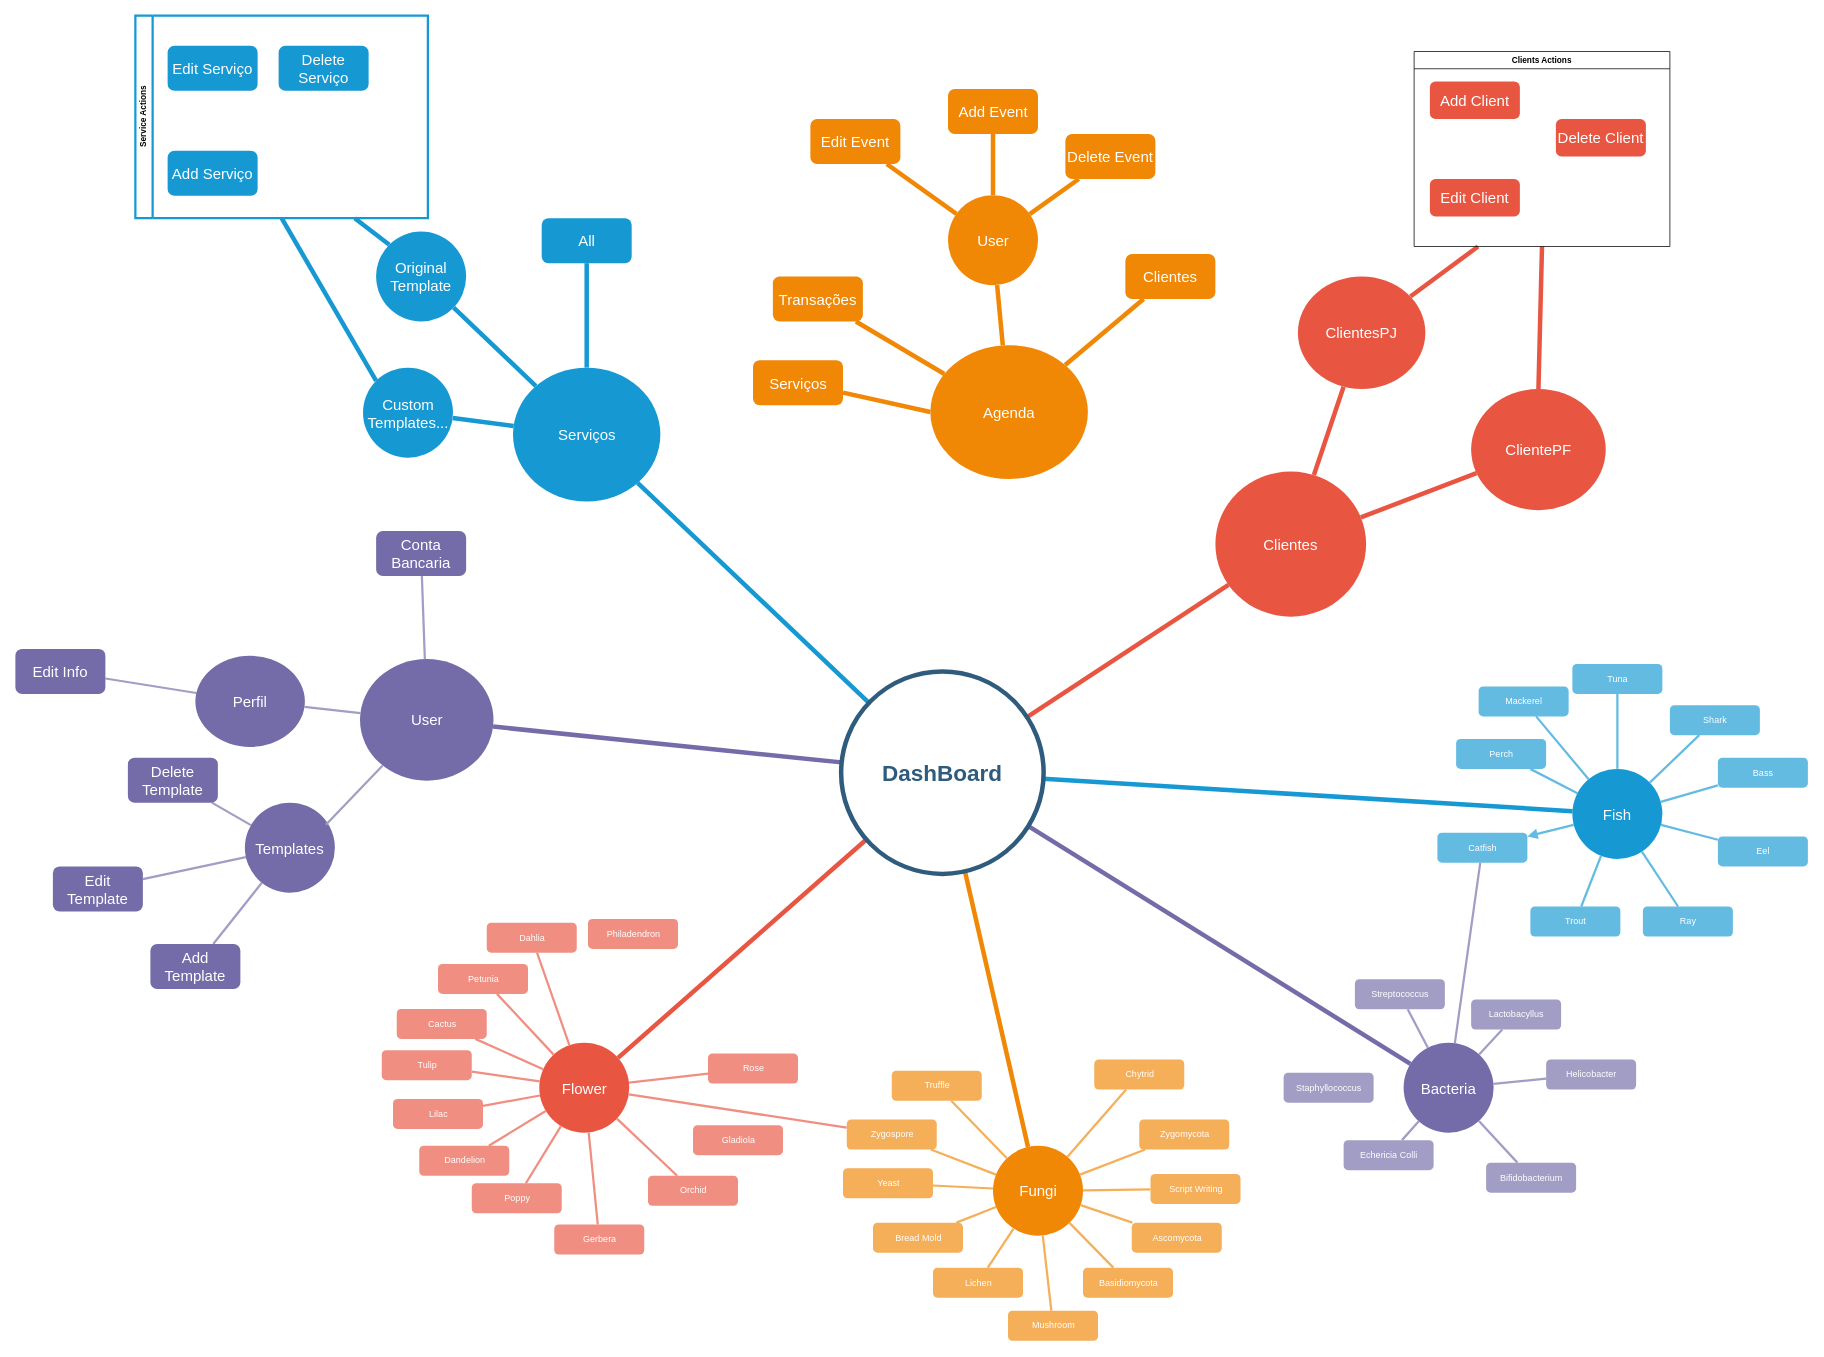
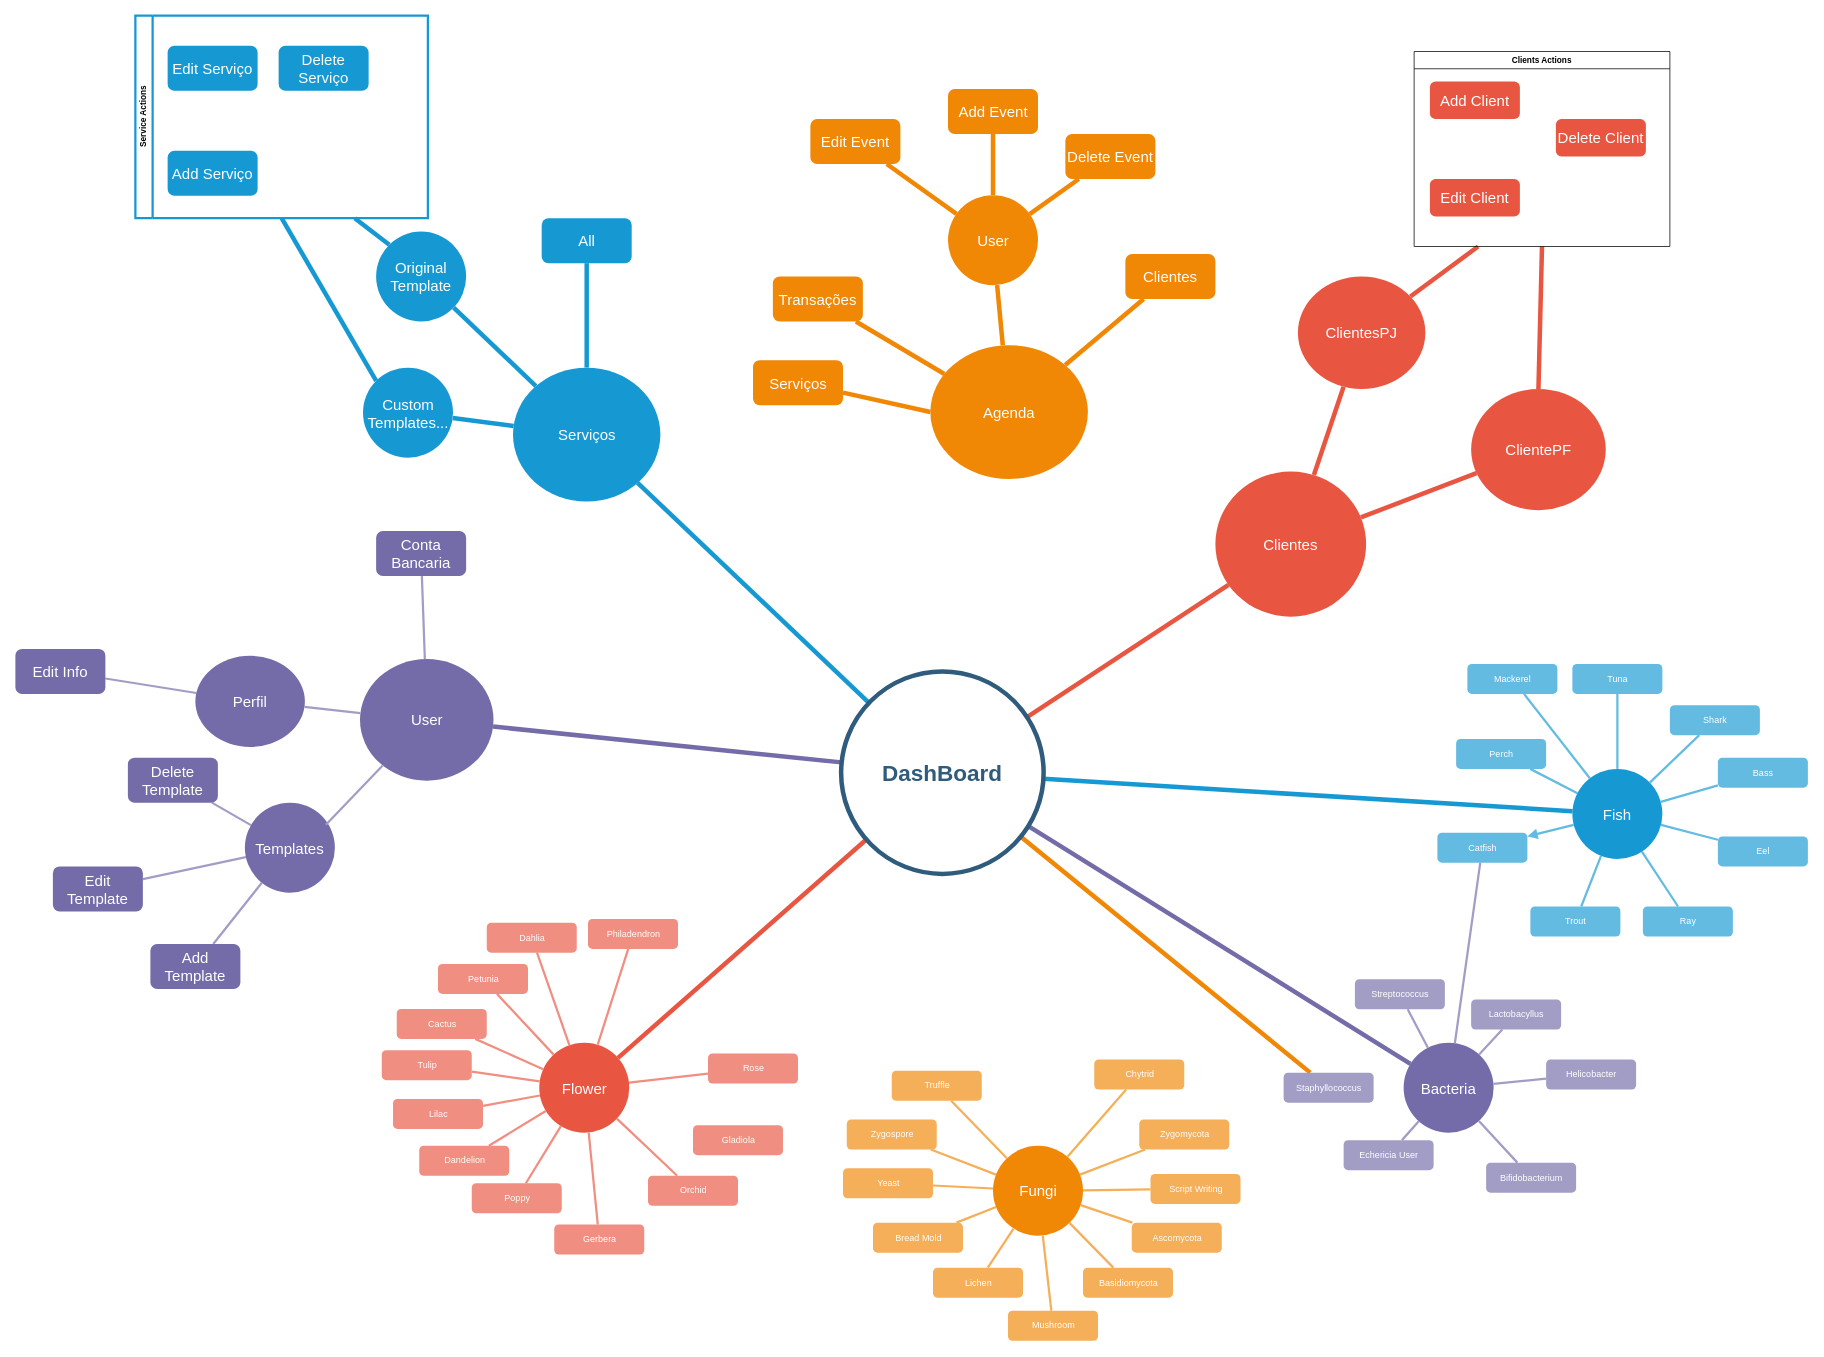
(1524, 701) -> (1512, 679)
(996, 1009) -> (1165, 954)
(738, 1111) -> (613, 997)
(1389, 1155) -> (1389, 1155)
